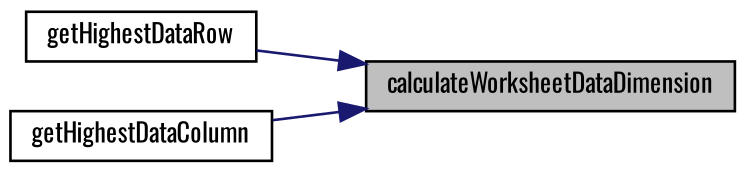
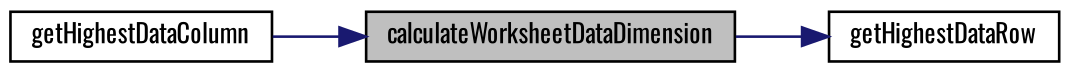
(298, 56) -> (769, 37)
